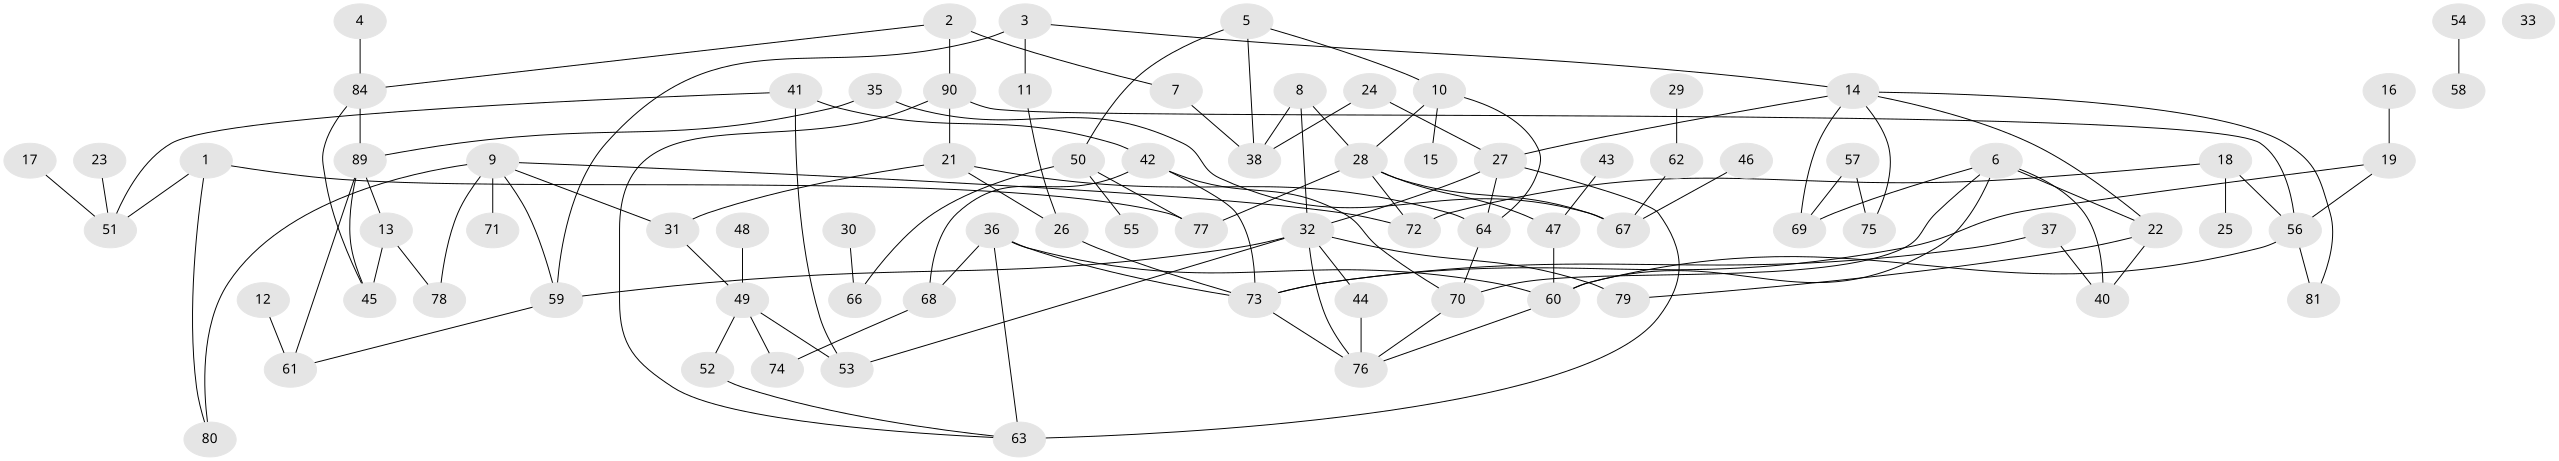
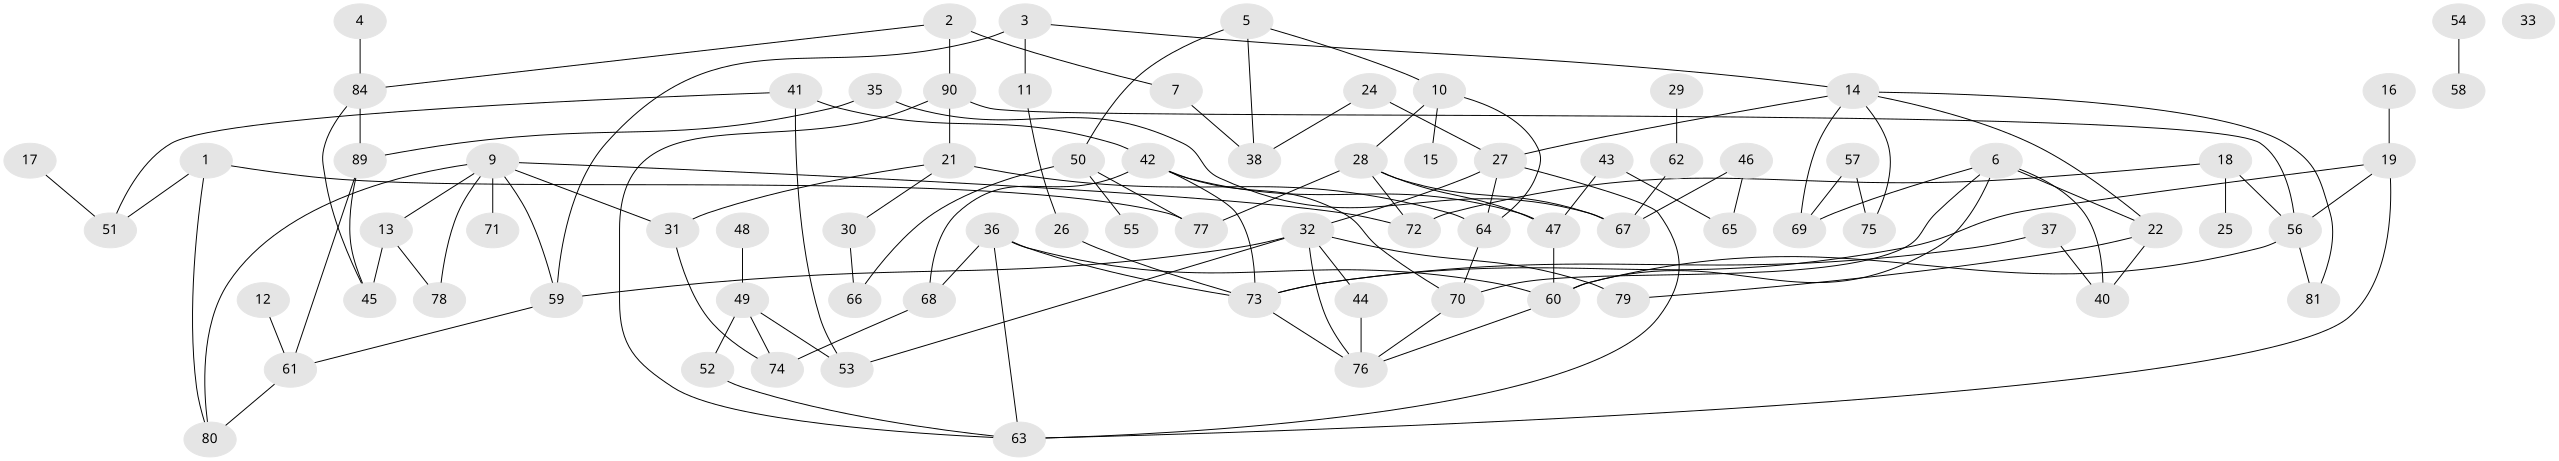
(1300, 91) -> none
(100, 161) -> none
none -> (1398, 194)
(373, 195) -> (439, 196)
(1013, 200) -> (899, 196)
none -> (1730, 230)
(708, 265) -> (704, 313)
none -> (250, 405)
none -> (1776, 405)
